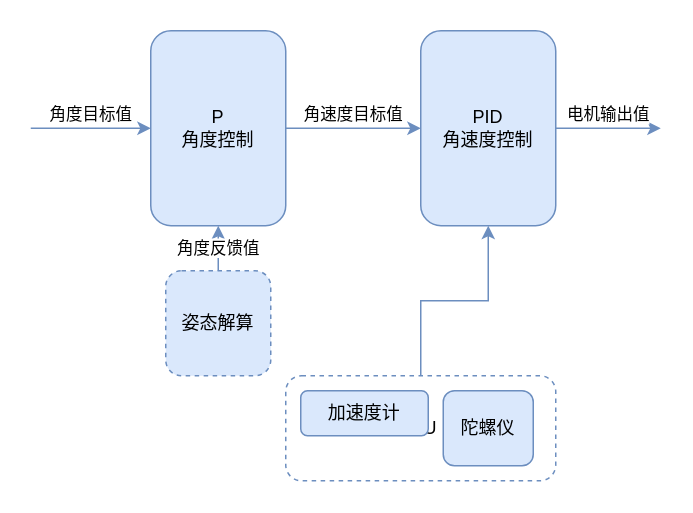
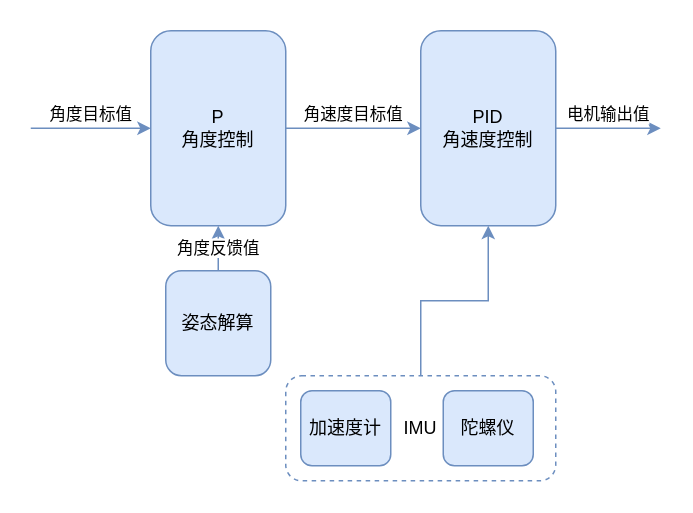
(218, 323) -> (218, 323)
(365, 413) -> (346, 428)
